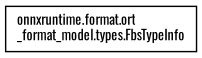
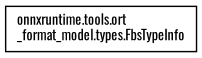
(101, 29) -> (101, 29)
